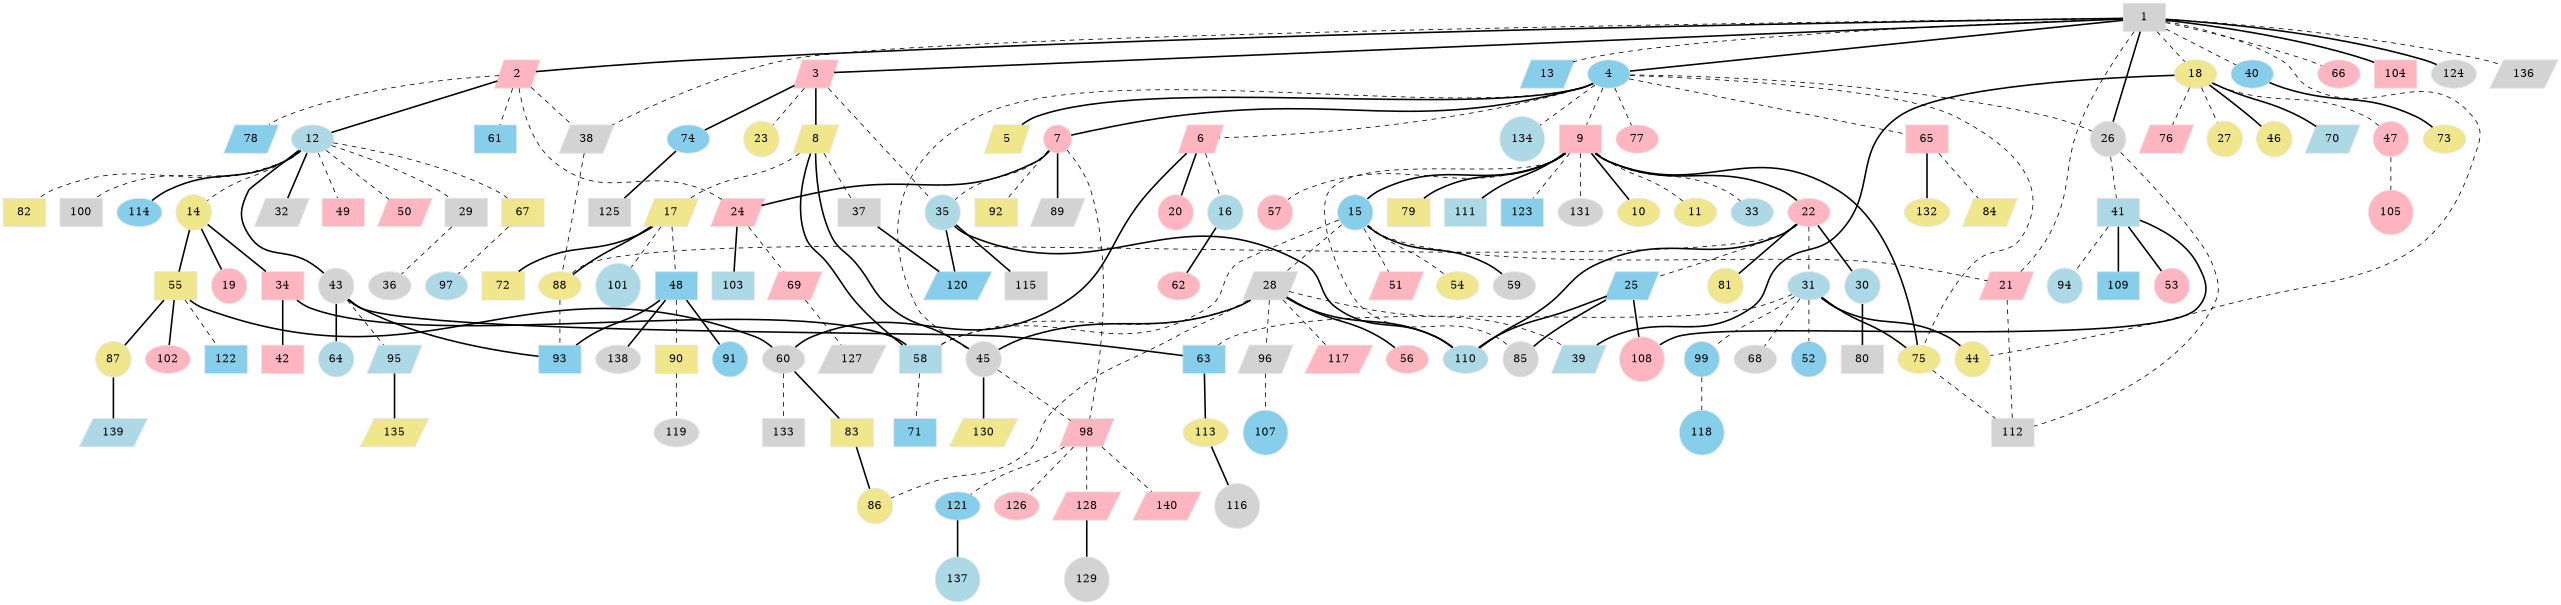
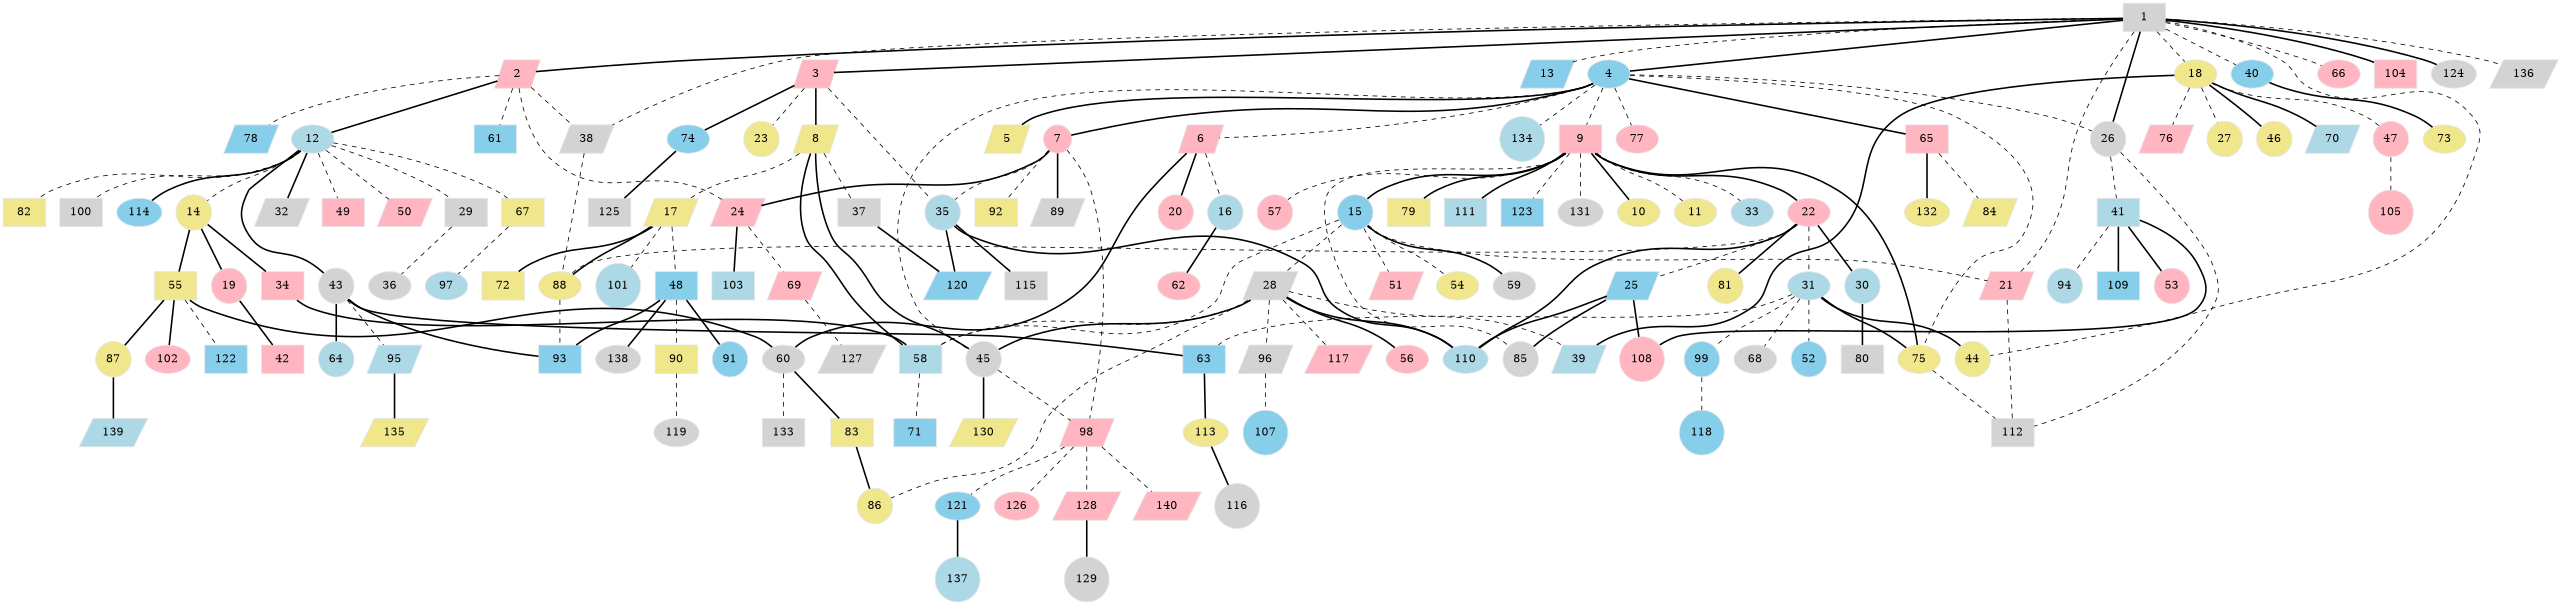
(1767, 106) -> (1767, 106)
(283, 323) -> (251, 316)
